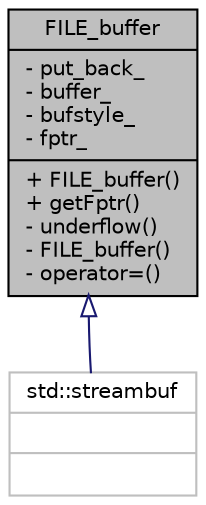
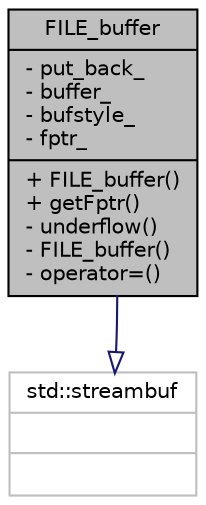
(90, 345) -> (117, 323)
